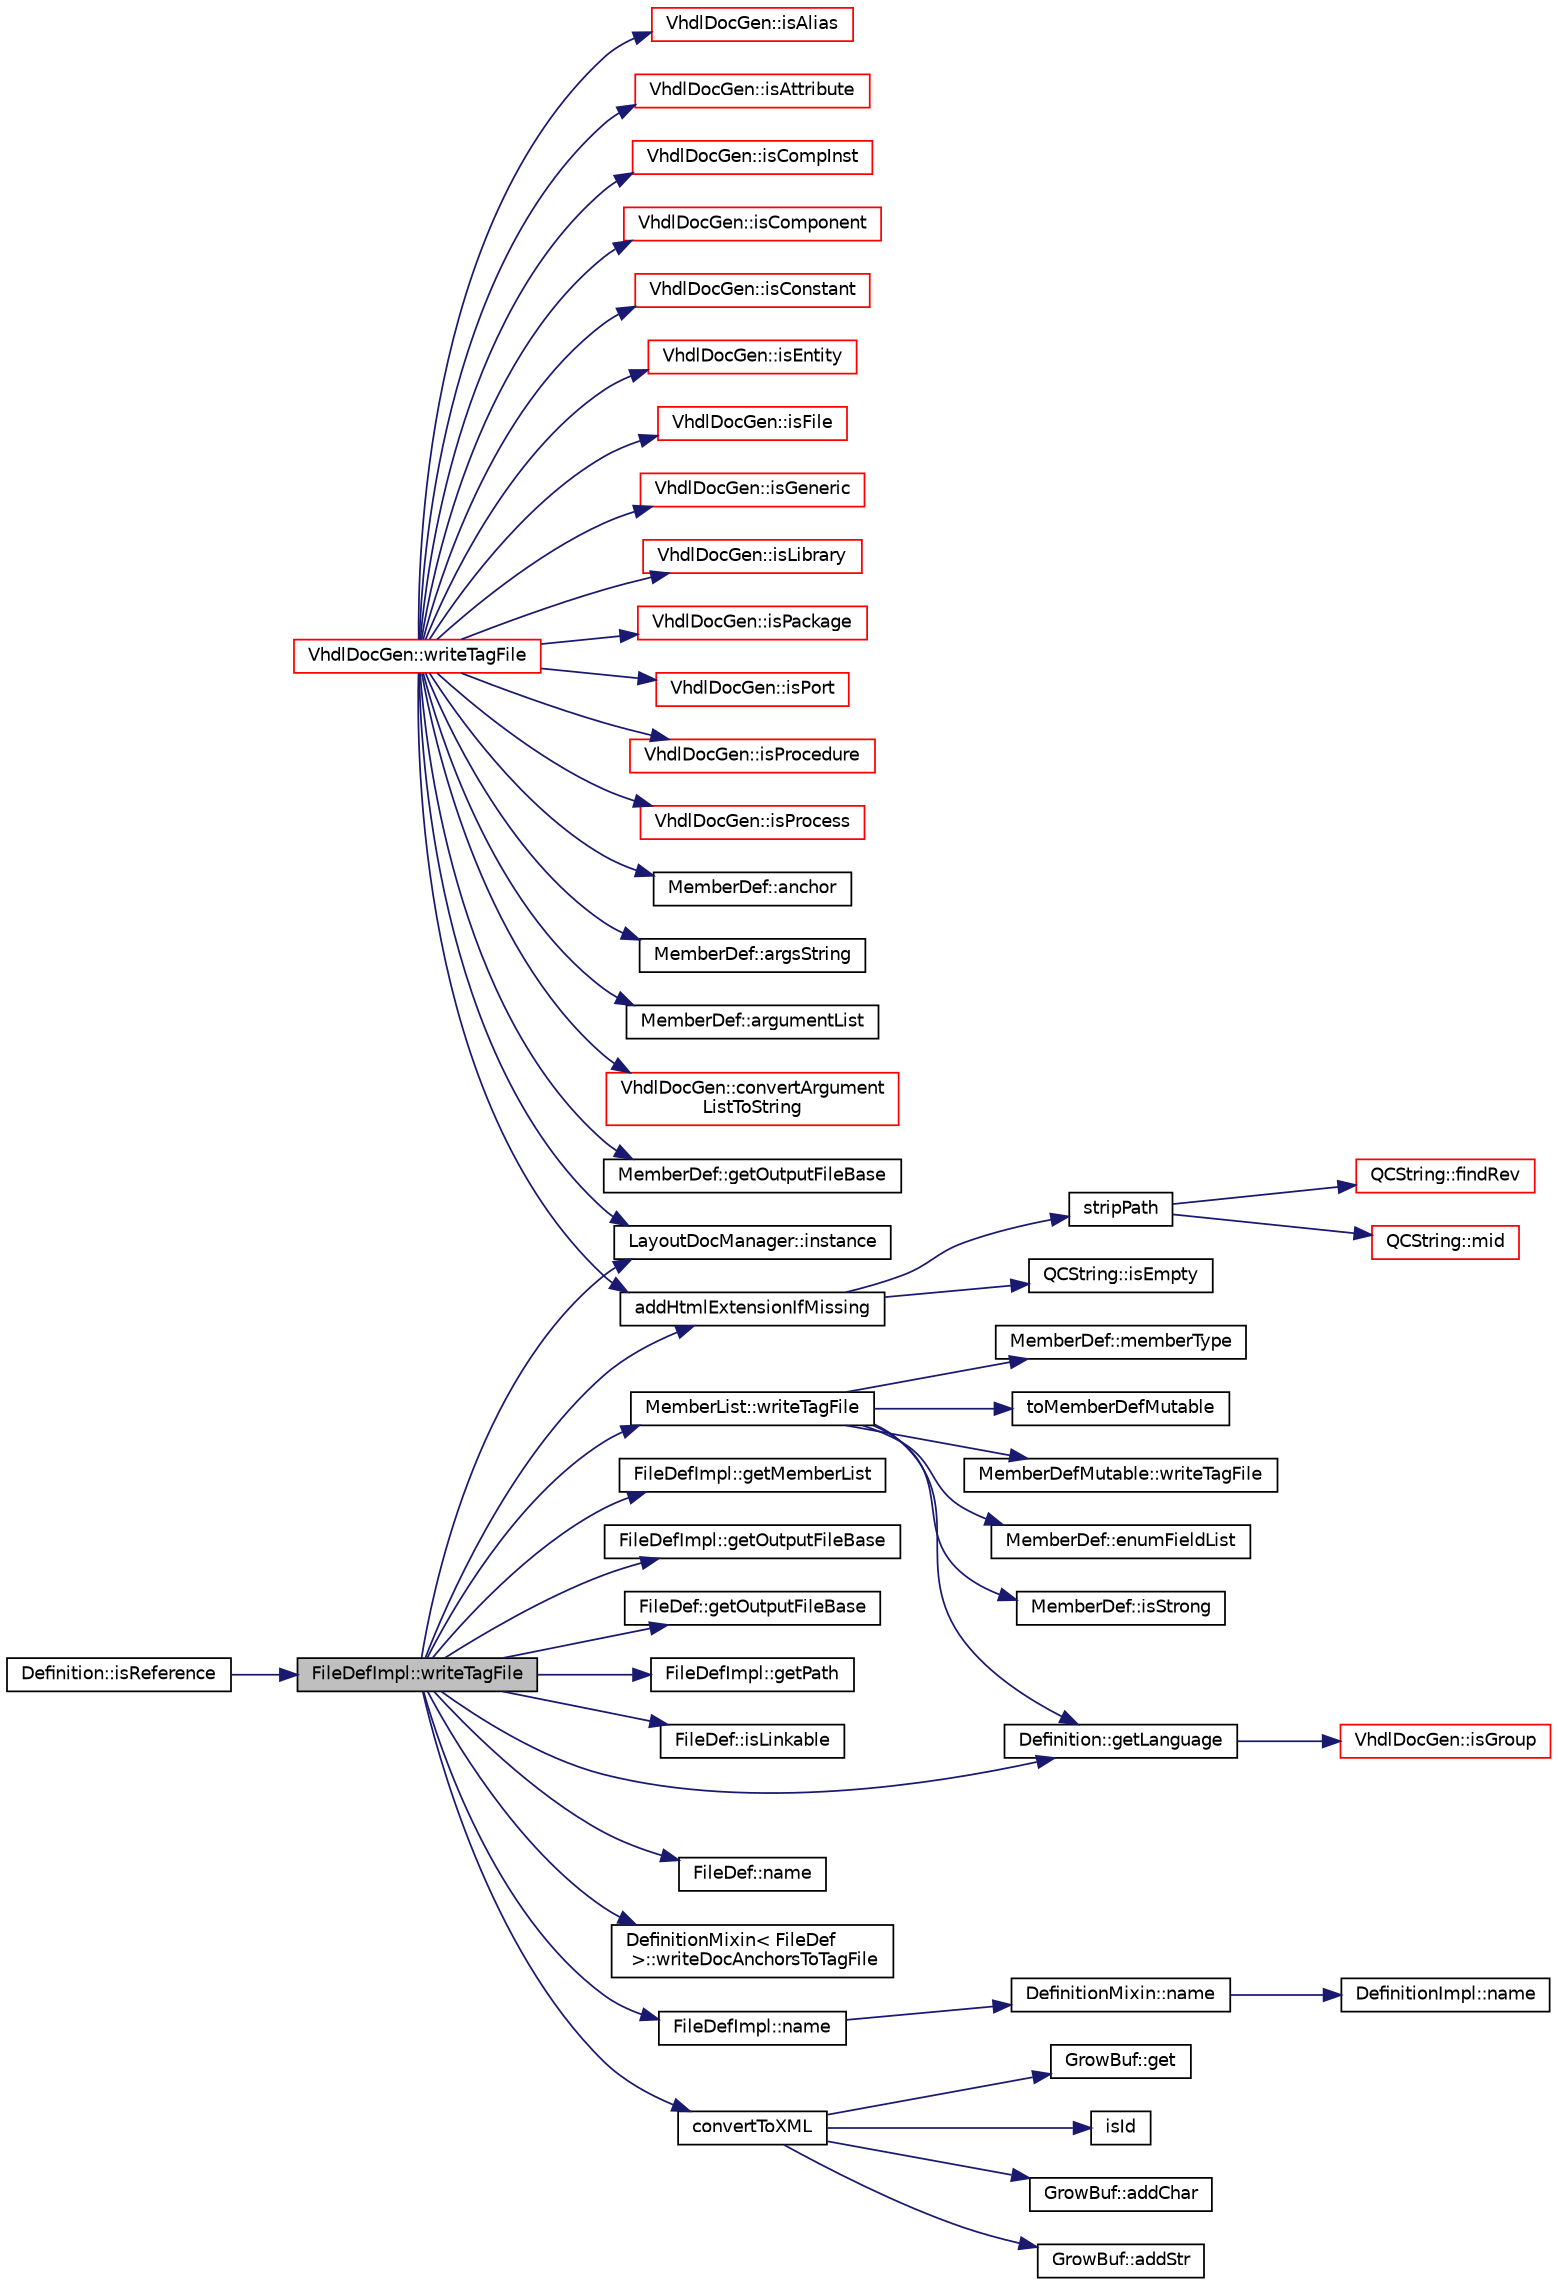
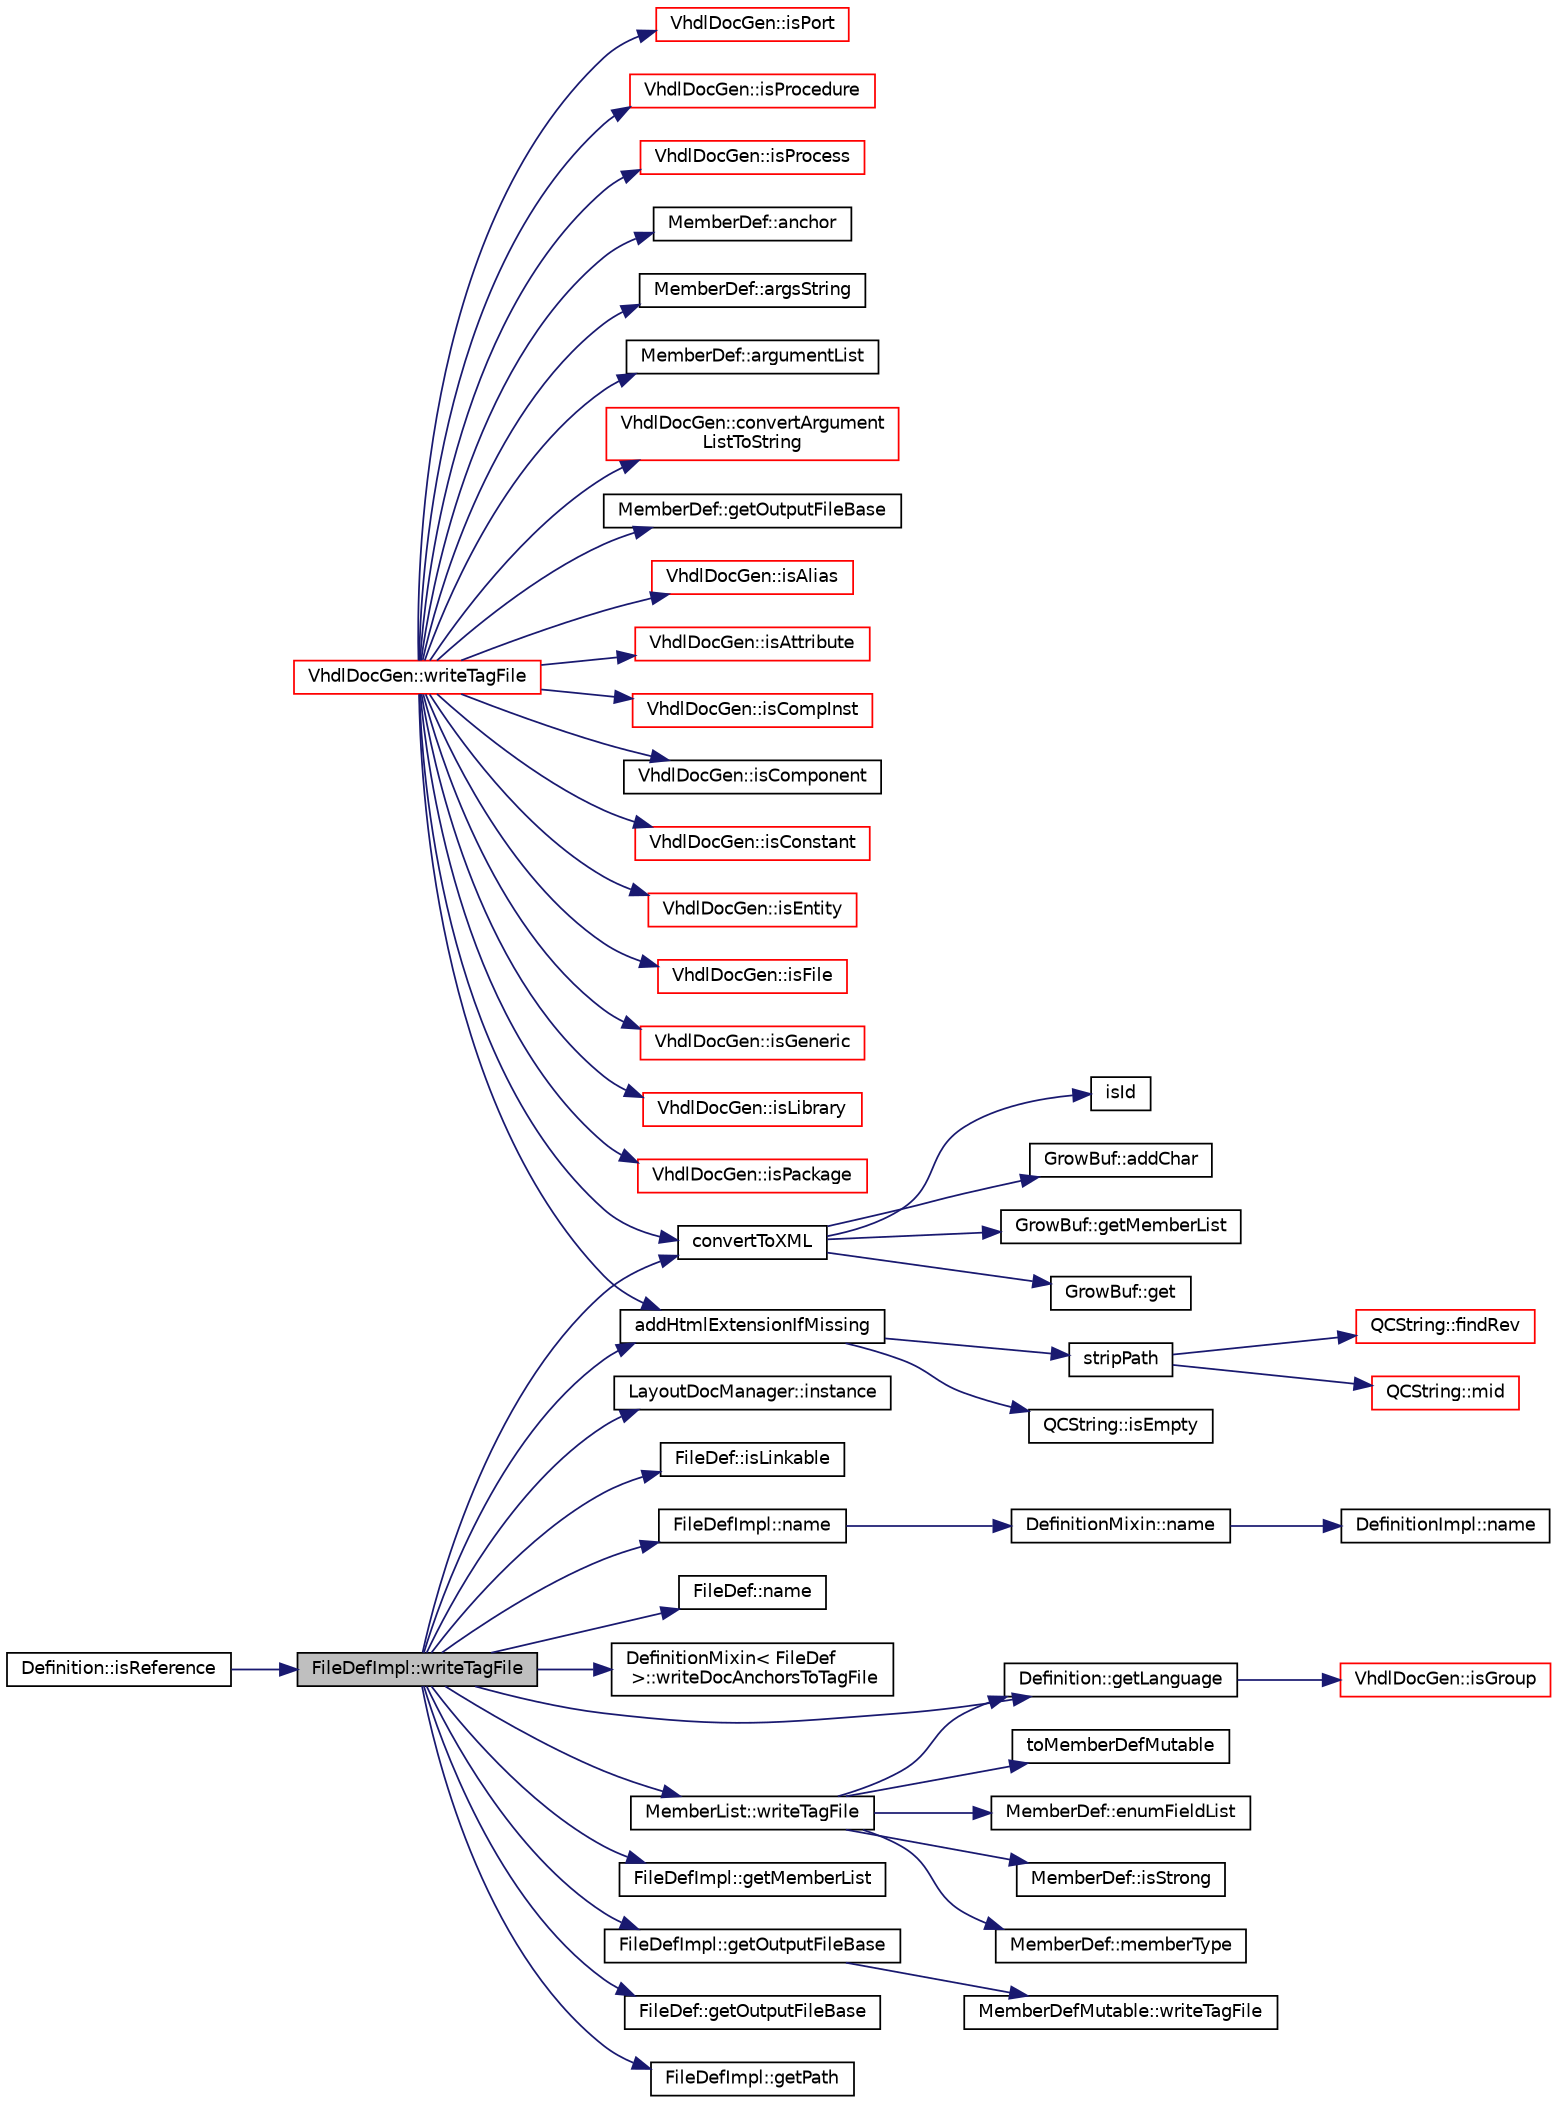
(752, 224) -> (752, 777)
(464, 965) -> (474, 1000)
(928, 1440) -> (928, 1978)
(1121, 2261) -> (1121, 1227)
